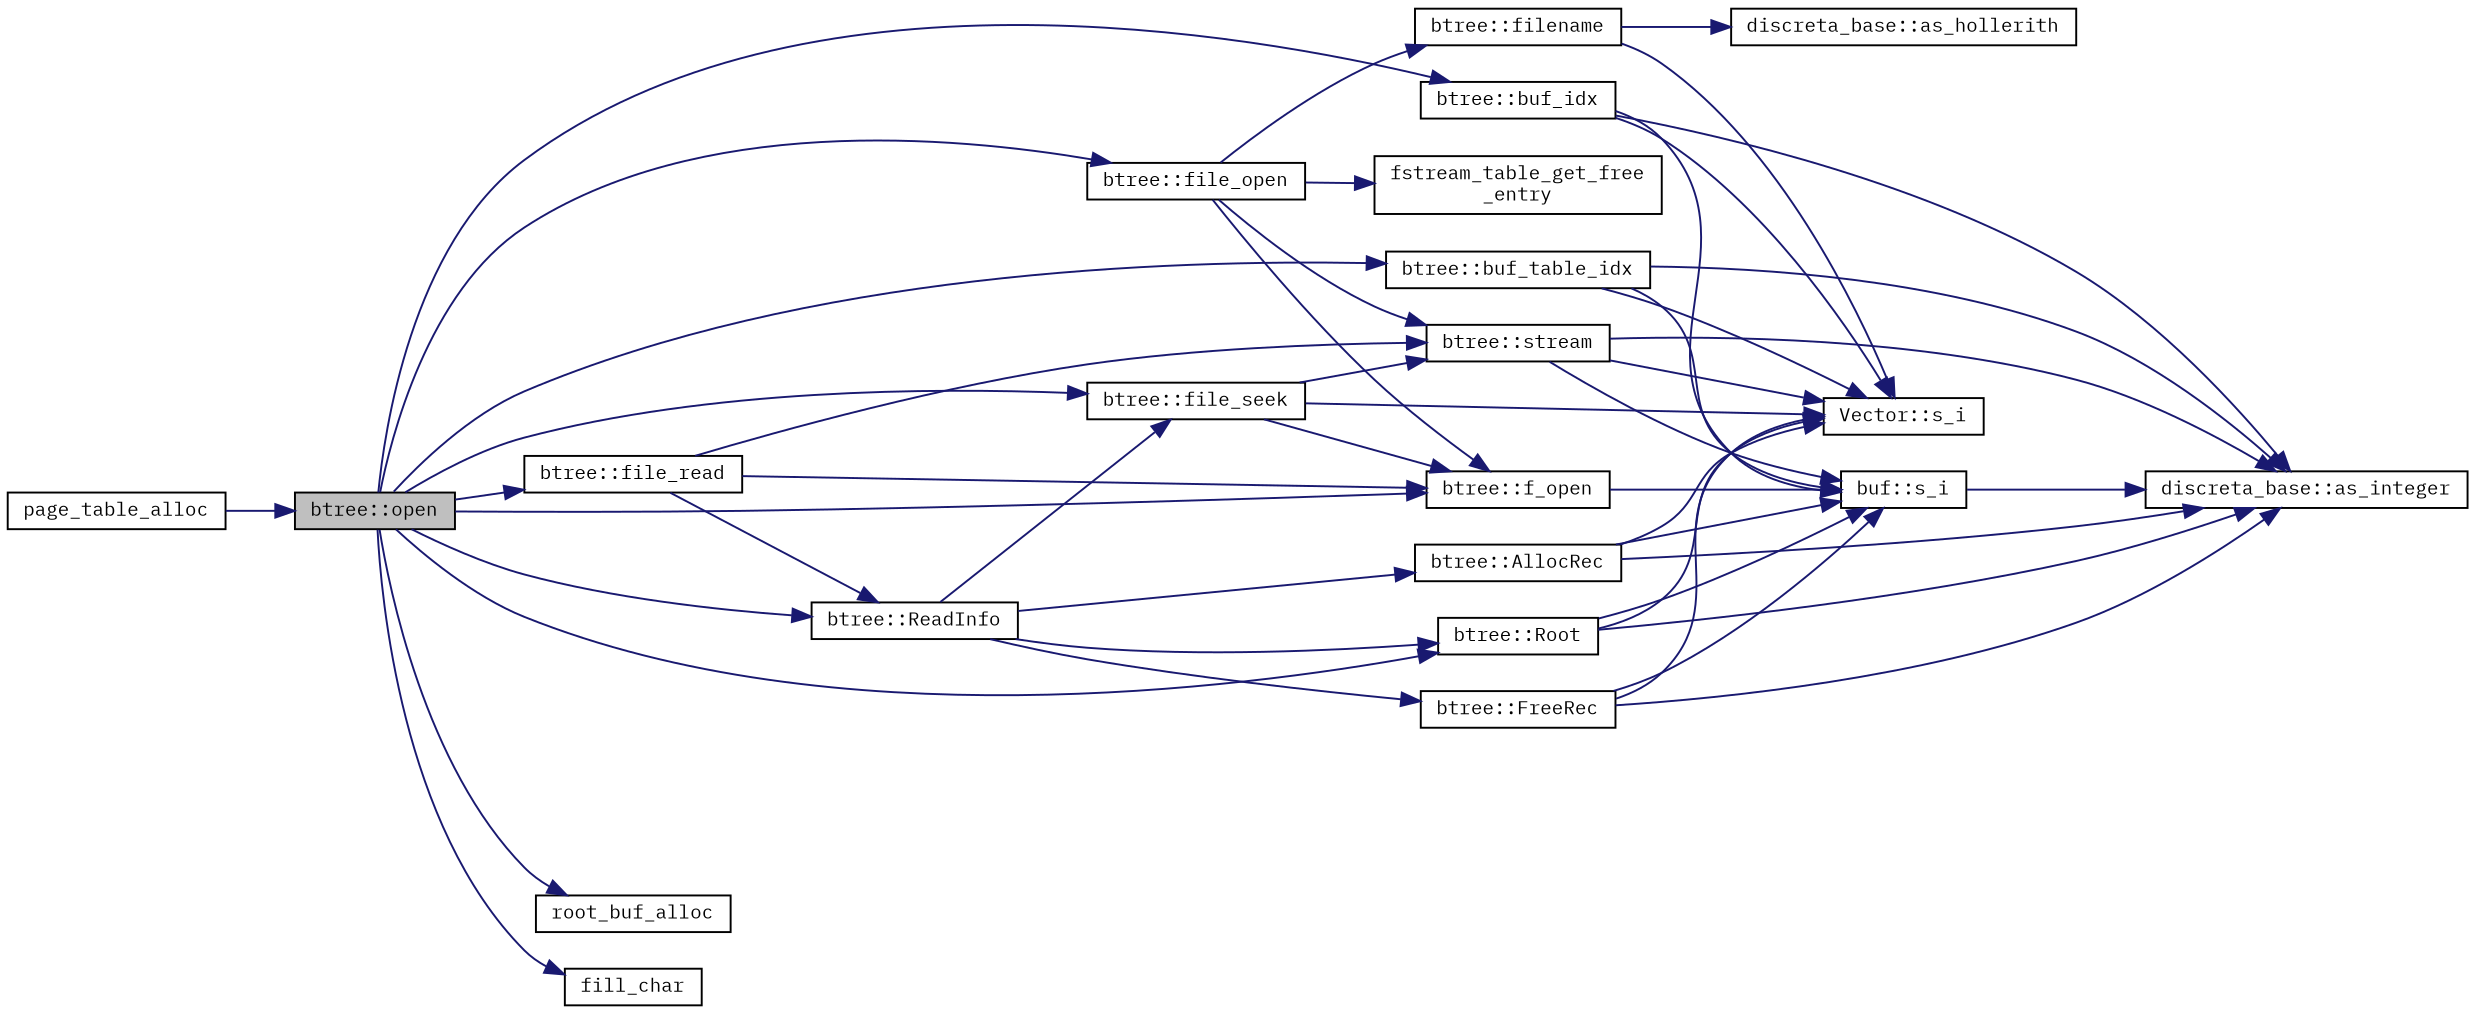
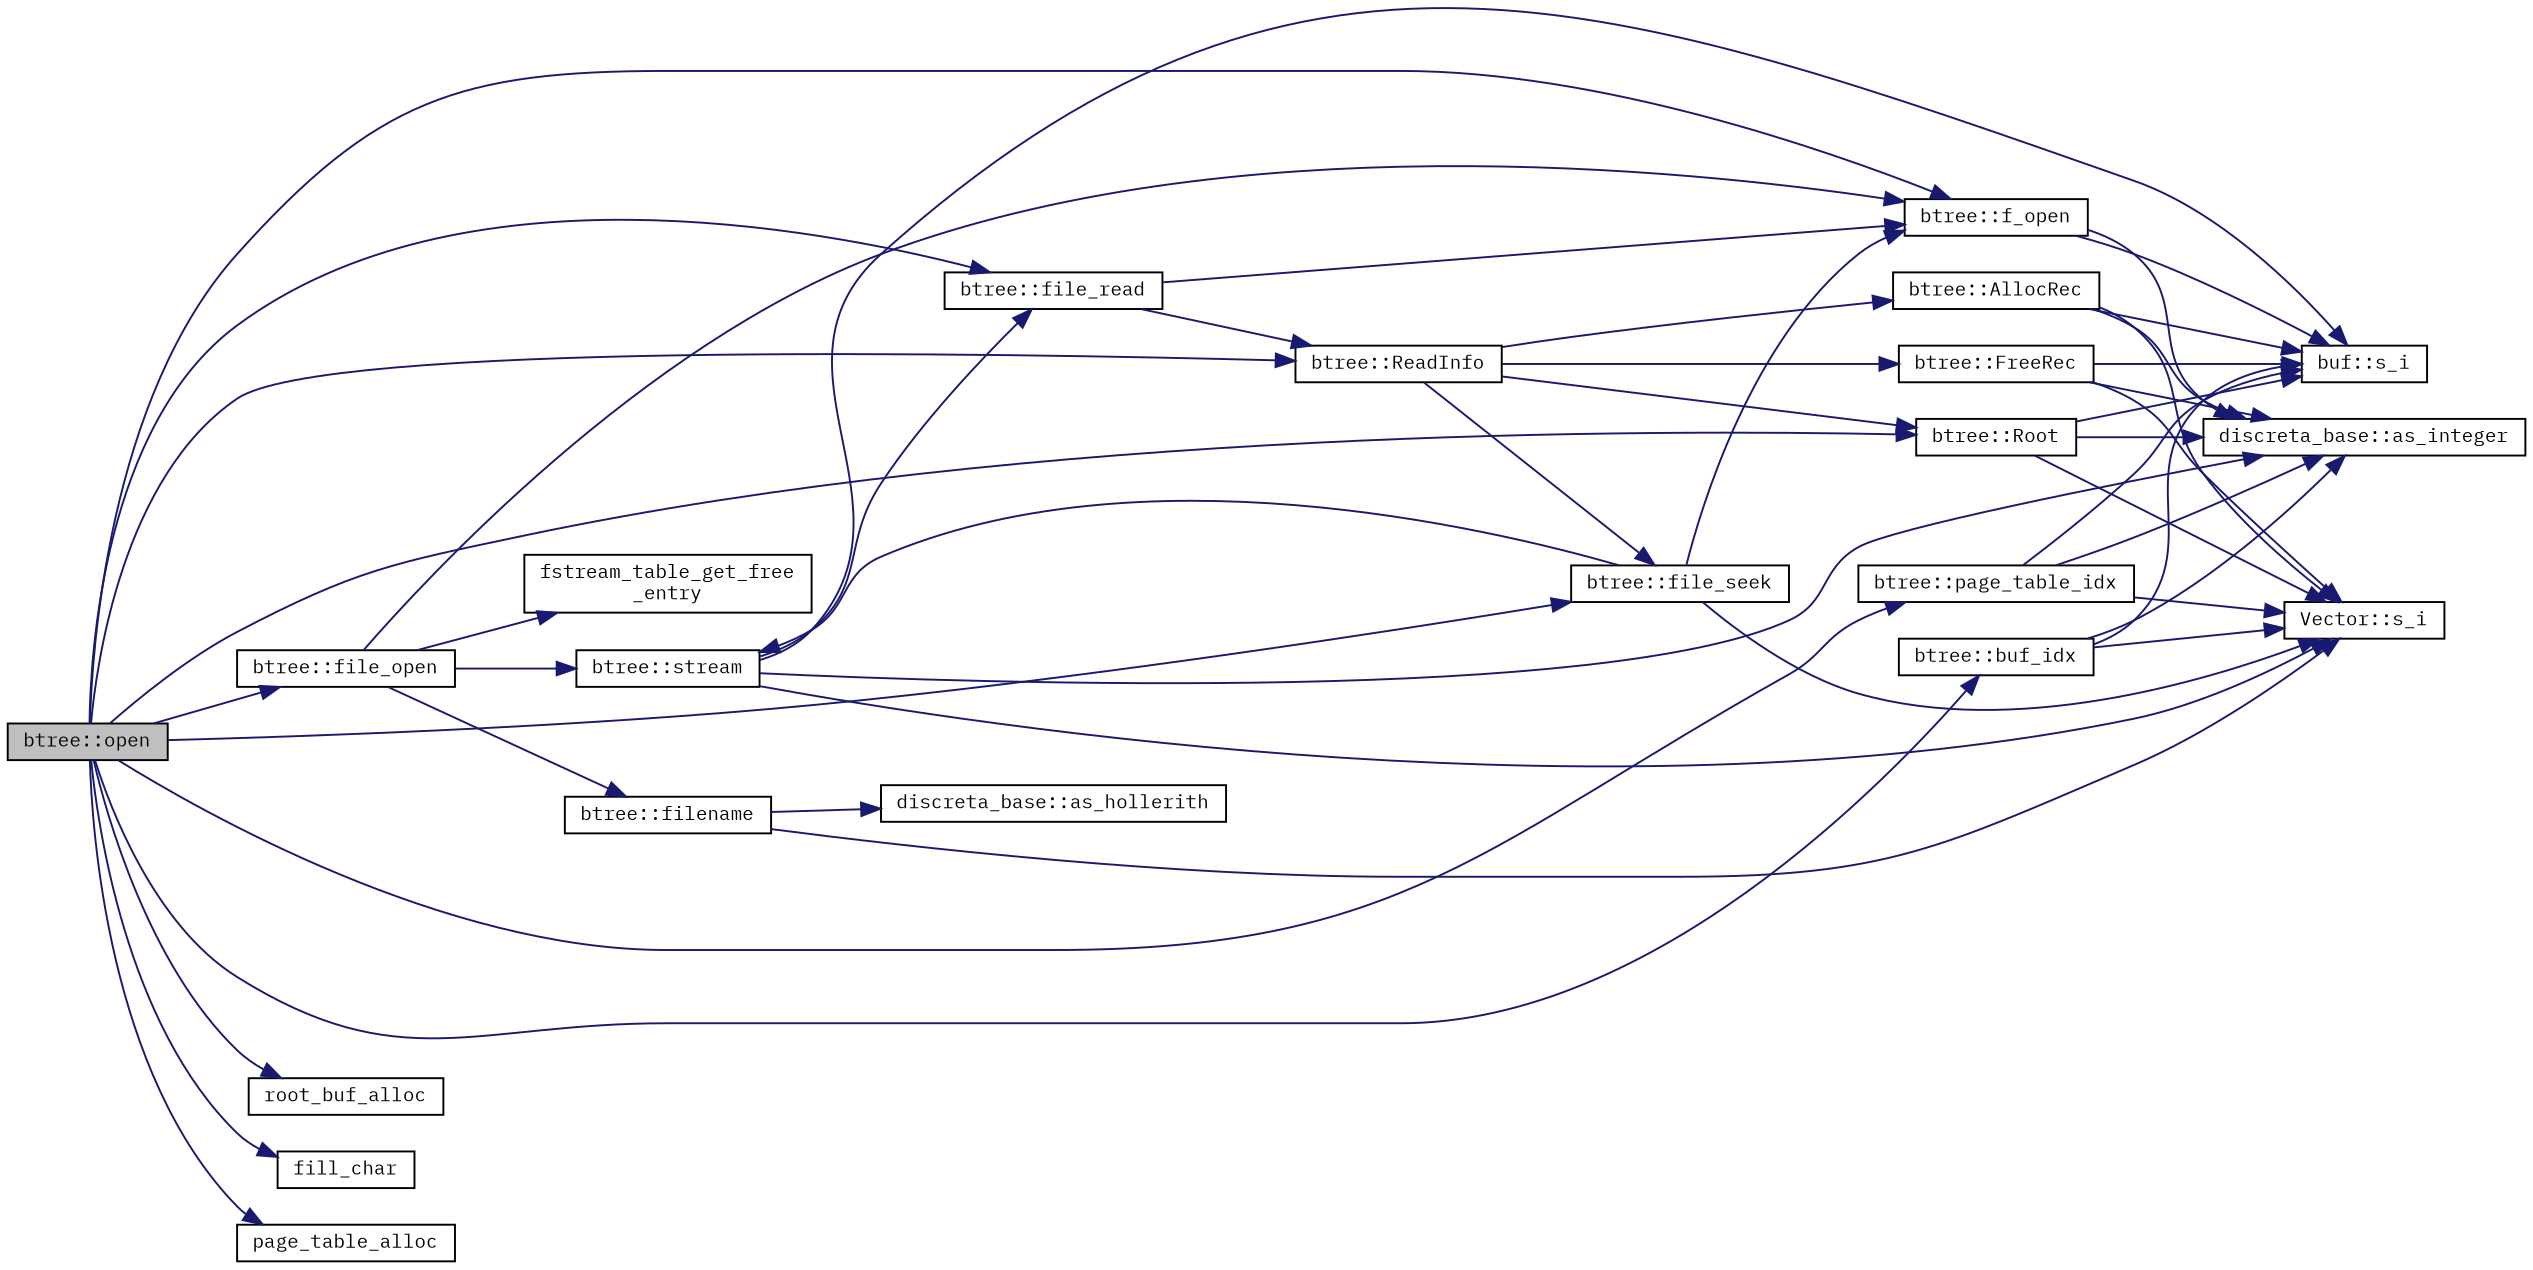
(1518, 270) -> (1996, 584)
(1046, 371) -> (873, 498)
(2046, 490) -> (2166, 310)
(250, 511) -> (128, 1002)
